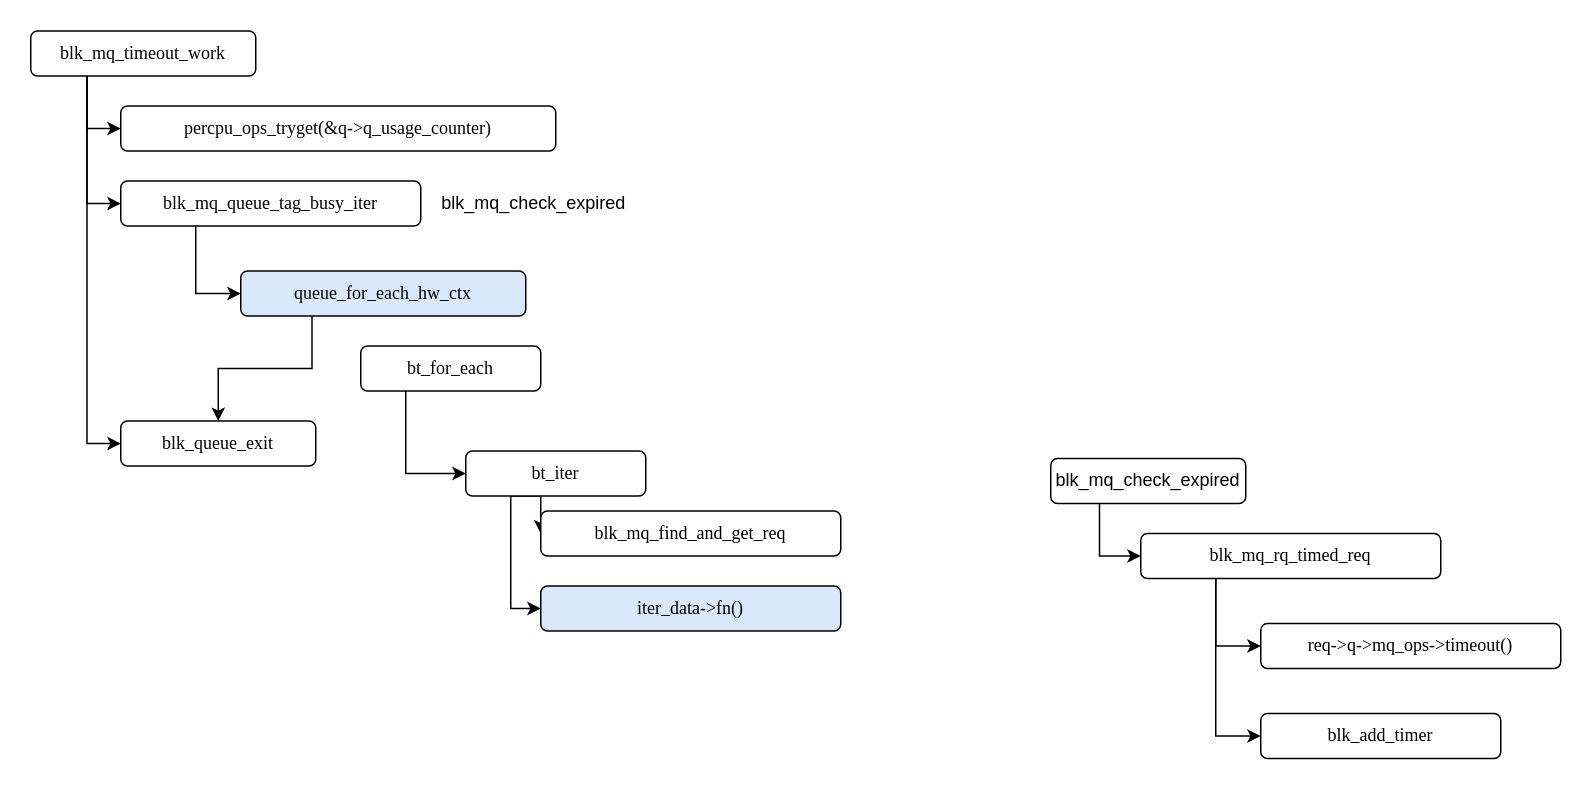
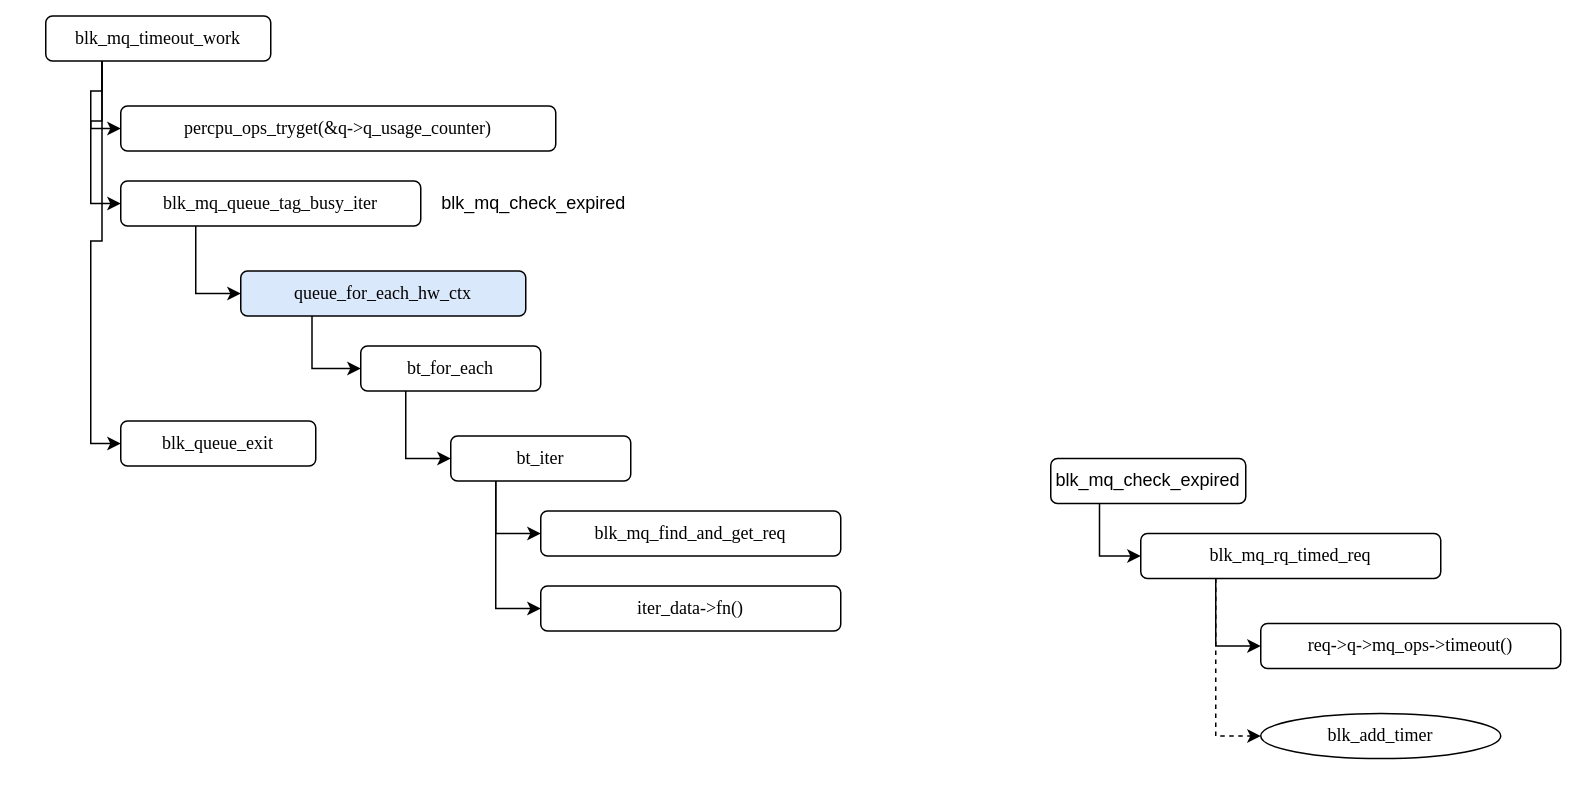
(143, 53) -> (158, 38)
(245, 368) -> (330, 368)
(556, 473) -> (541, 458)
(691, 608) -> (691, 608)
(1216, 708) -> (1216, 708)
(1381, 736) -> (1381, 736)
